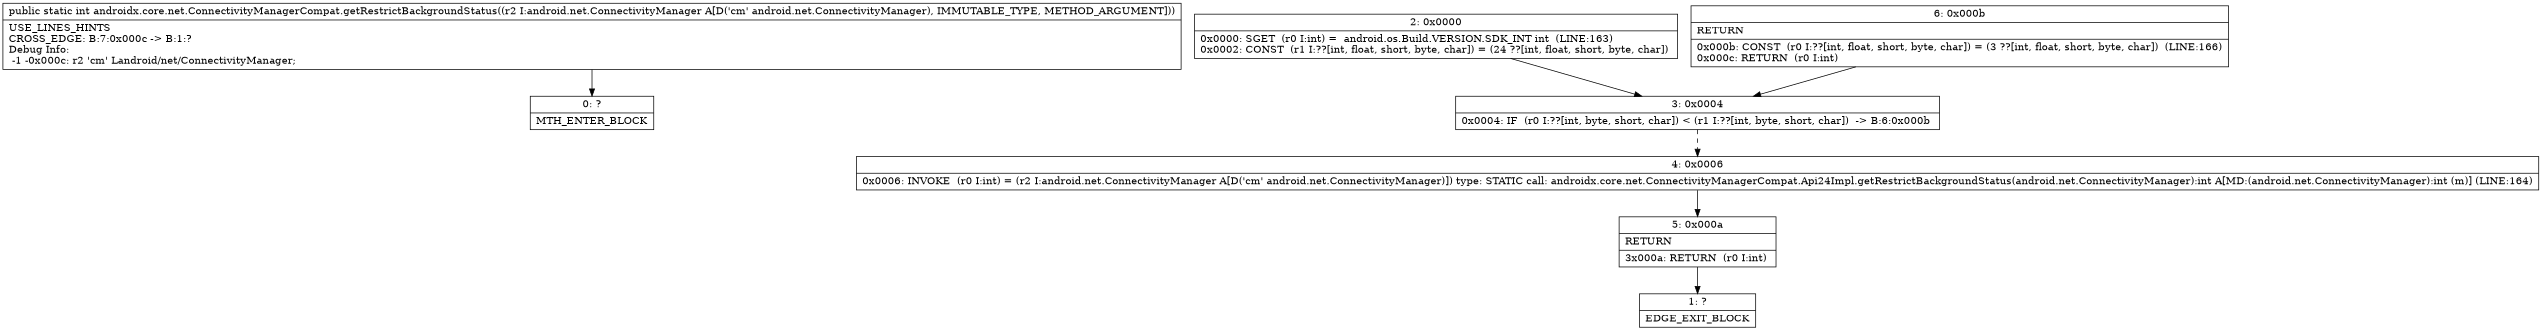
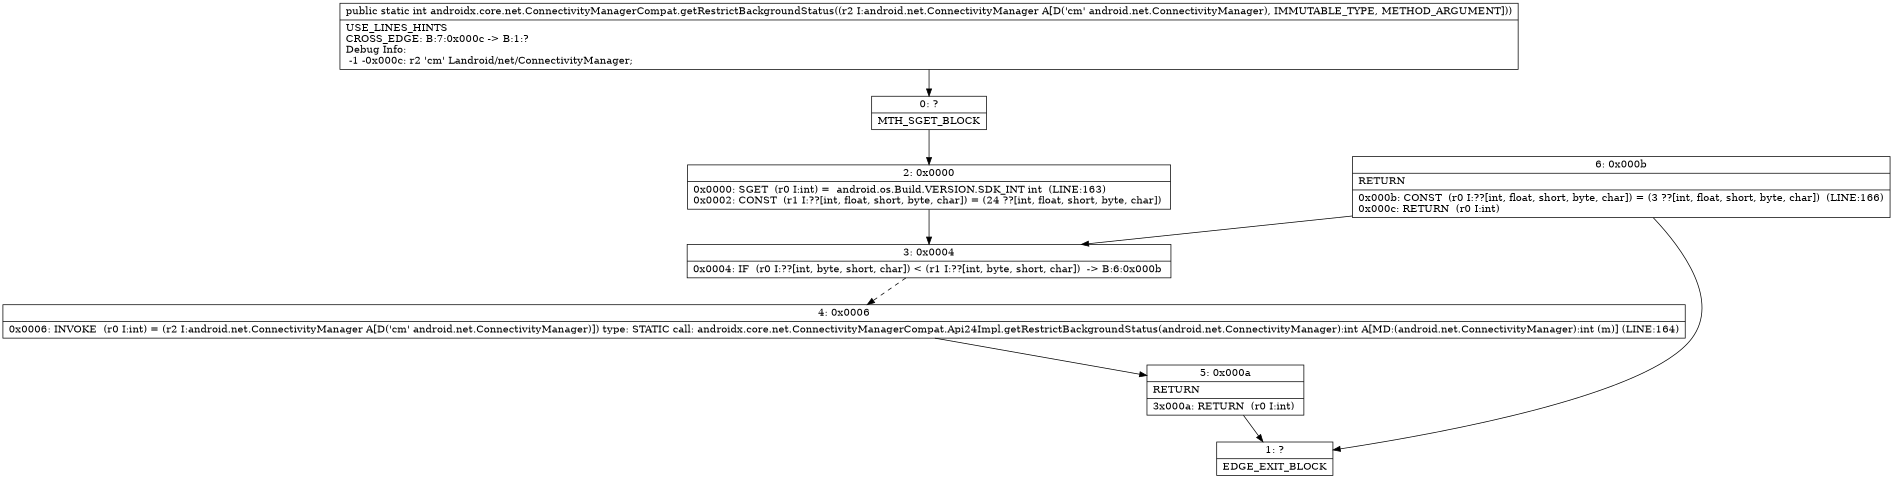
(592, 121) -> (929, 121)
none -> (929, 144)
none -> (1589, 394)
